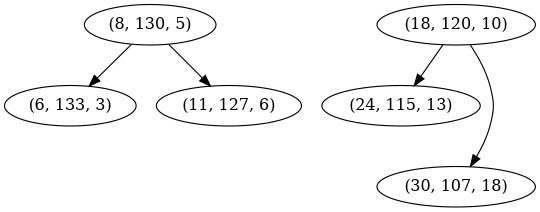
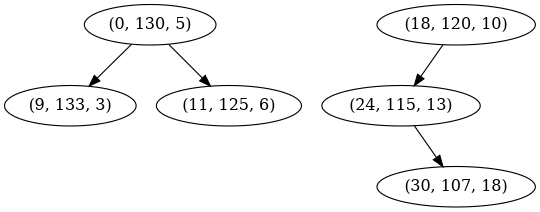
(150, 25) -> (150, 25)
(493, 100) -> (425, 142)
(70, 106) -> (70, 106)
(229, 106) -> (229, 106)
